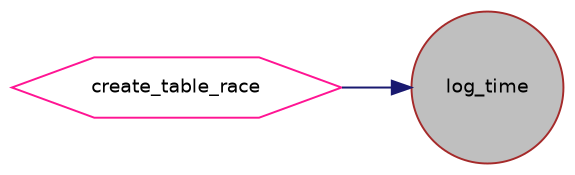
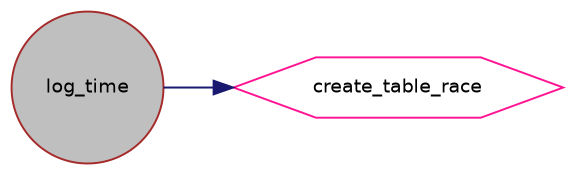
(367, 88) -> (188, 88)
